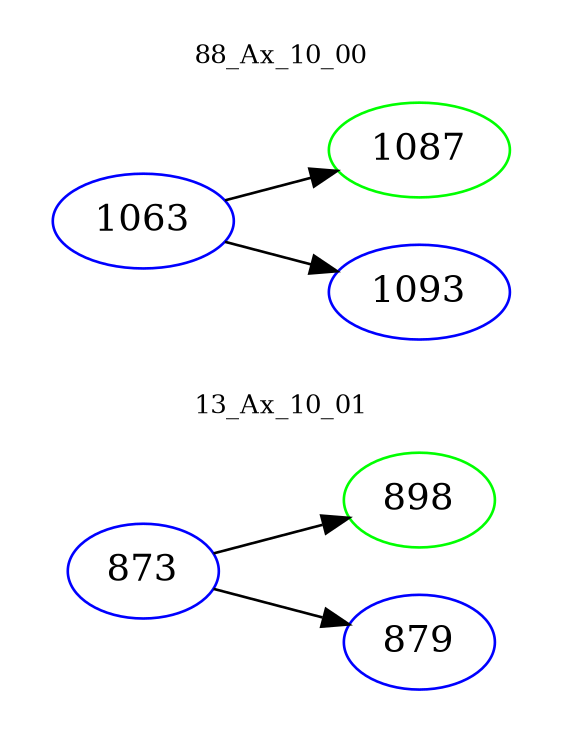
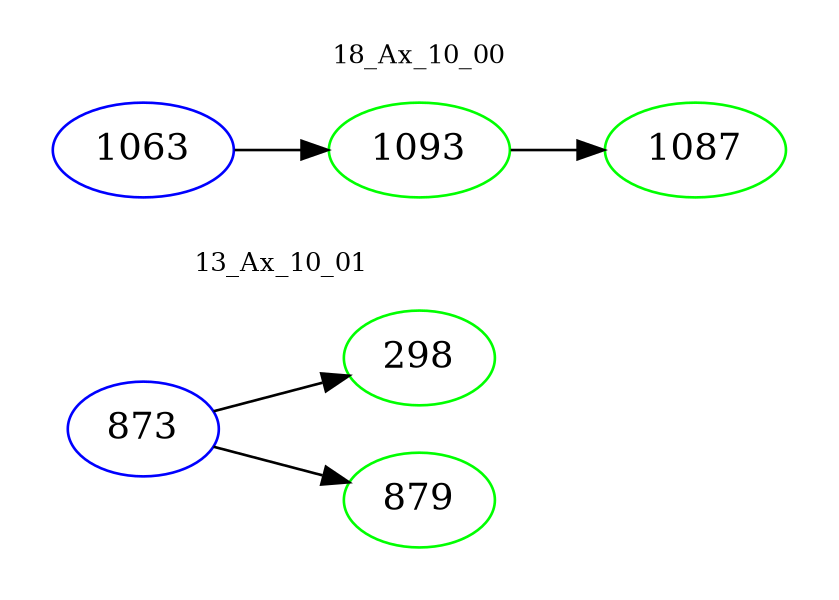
(281, 57) -> (419, 57)
(268, 189) -> (544, 150)
(419, 292) -> (419, 150)
(419, 500) -> (419, 358)
(419, 642) -> (419, 500)
